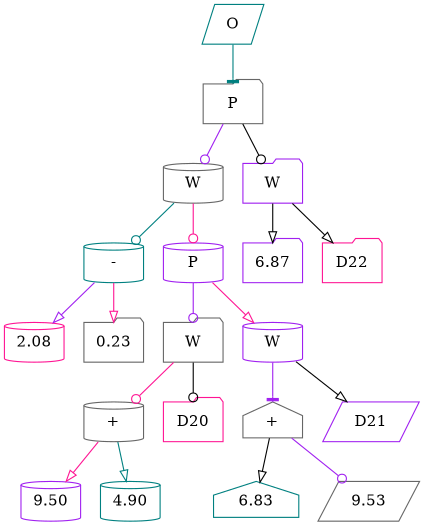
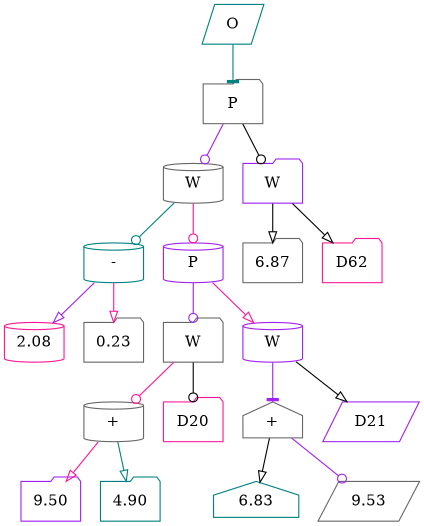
(273, 263) -> (273, 263)
(352, 263) -> (352, 263)
(51, 501) -> (51, 501)
(130, 501) -> (130, 501)
